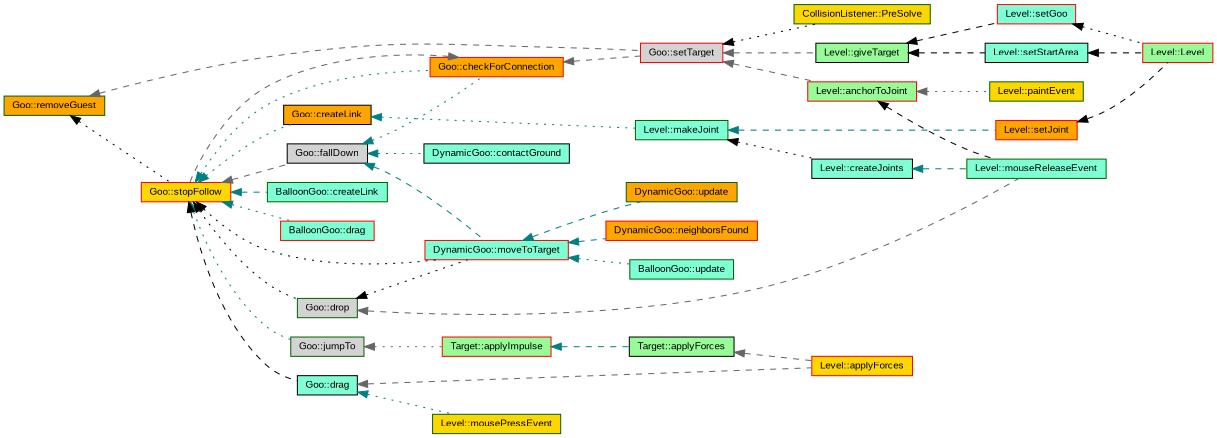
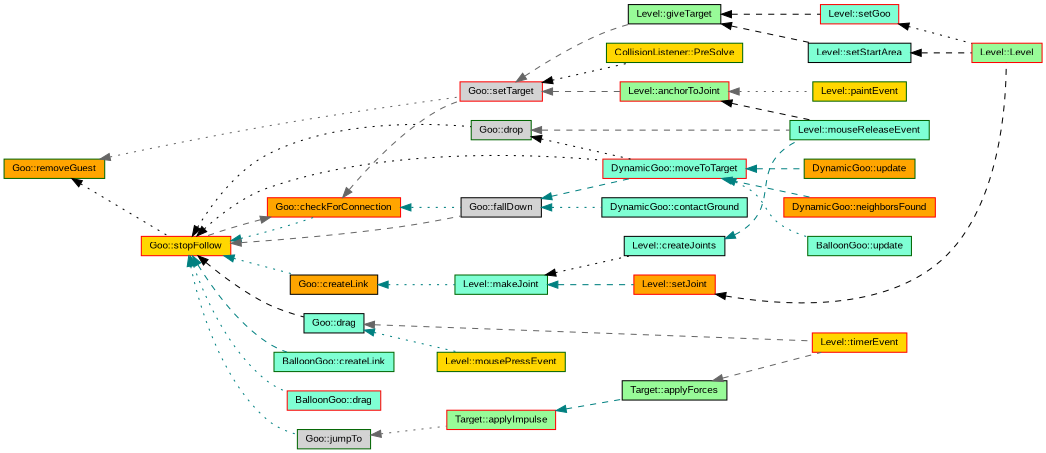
(368, 46) -> (284, 123)
(429, 112) -> (436, 207)
(862, 366) -> (860, 343)
